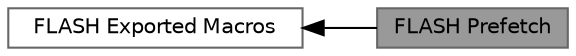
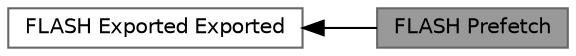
(155, 28) -> (155, 28)
